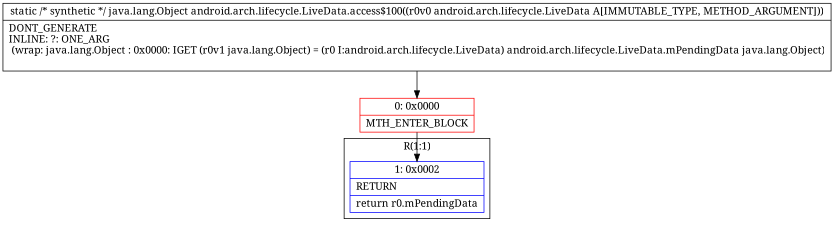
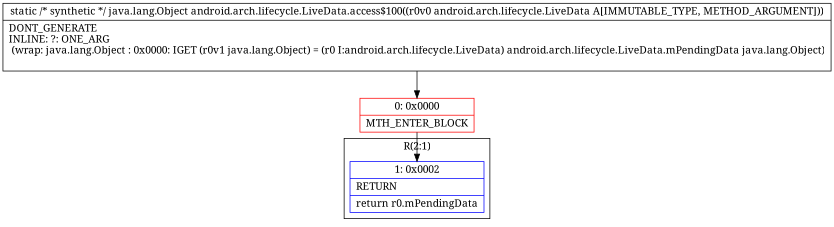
(417, 147) -> (417, 147)
